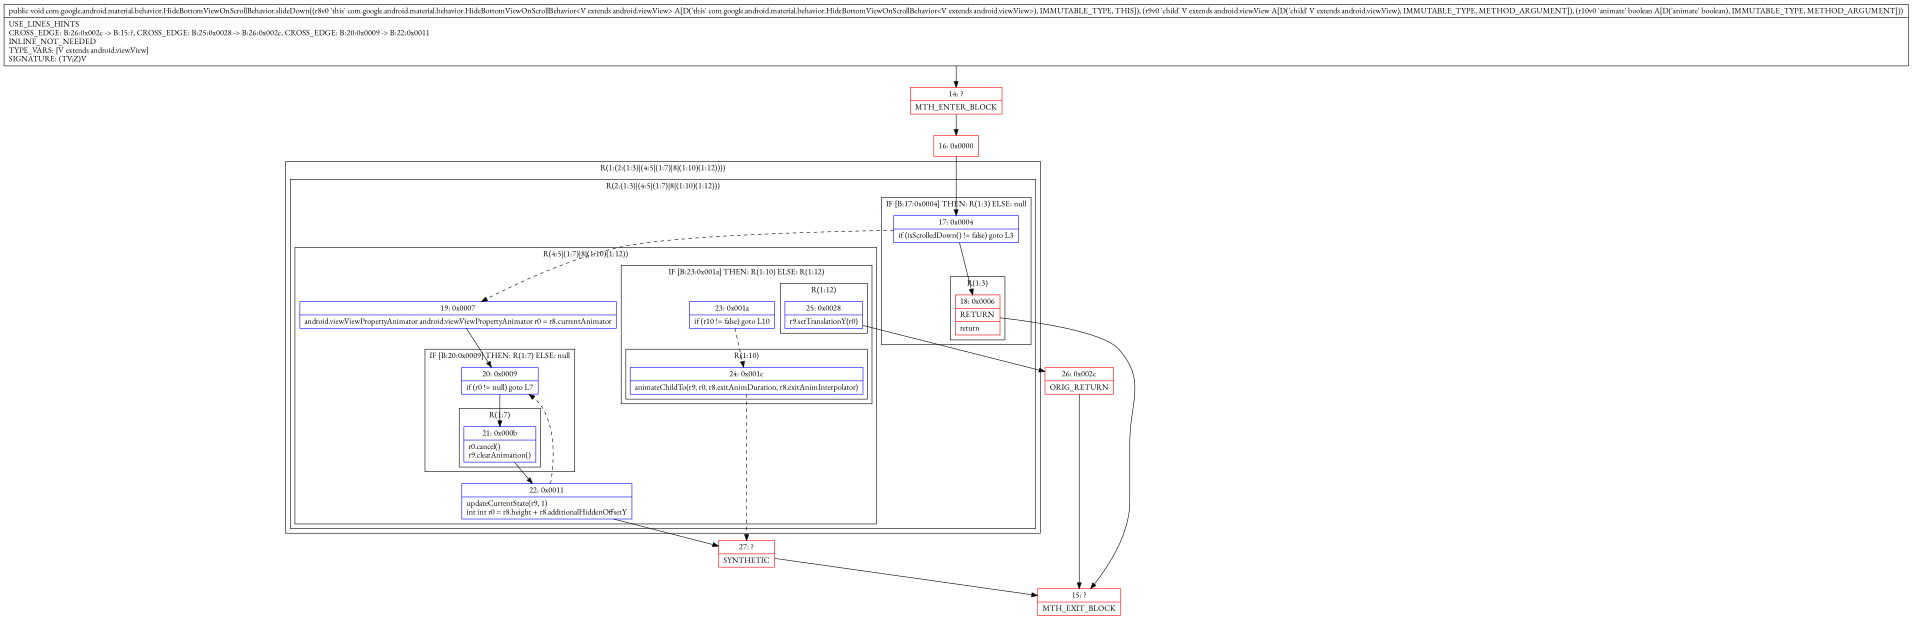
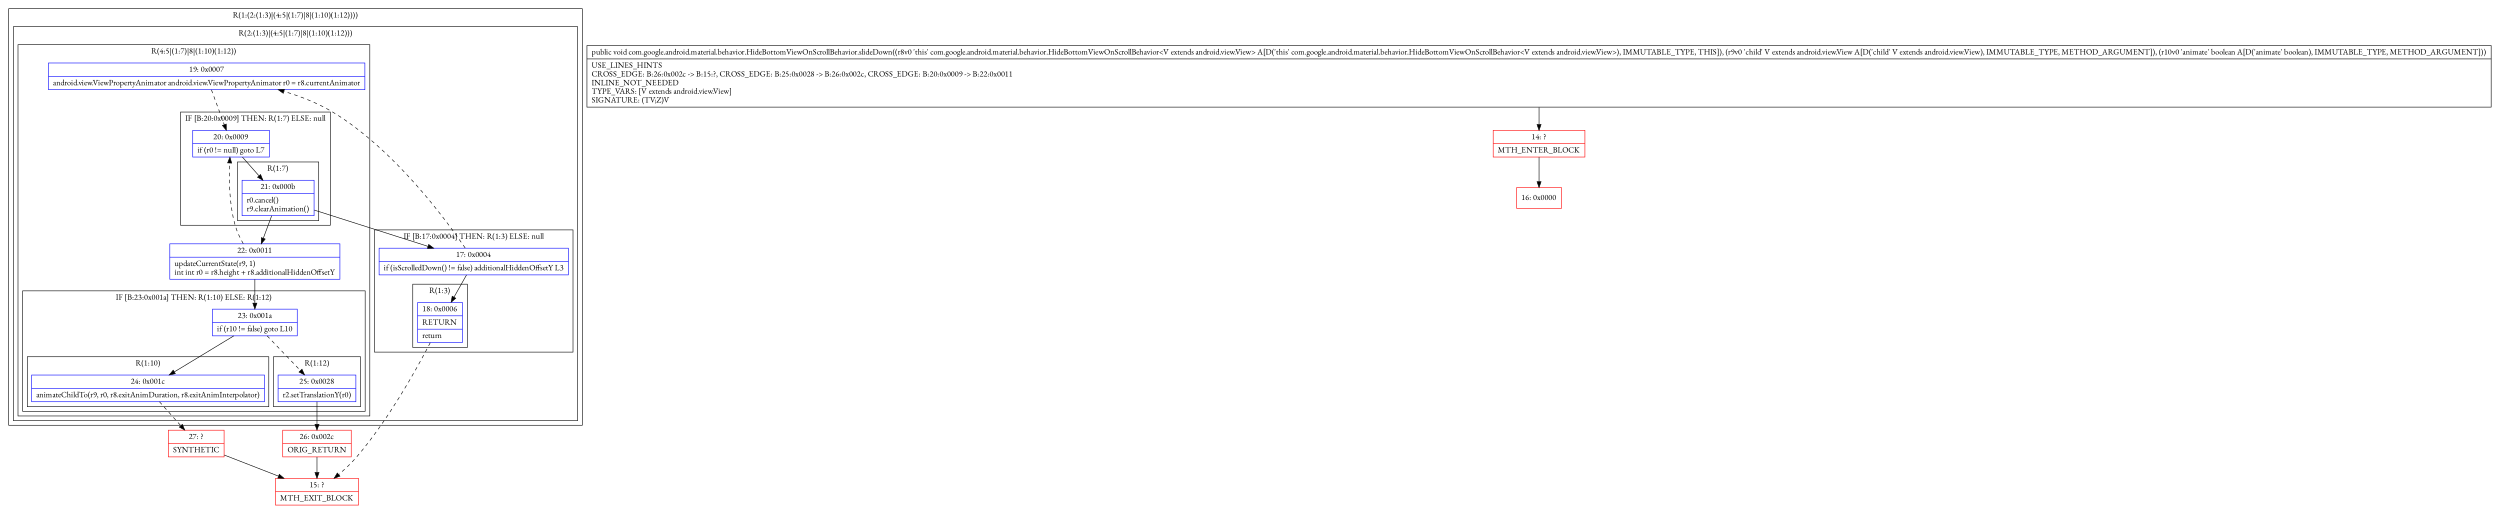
(956, 183) -> (365, 226)
(956, 235) -> (474, 268)
(978, 315) -> (440, 322)
(824, 321) -> (317, 395)
(477, 345) -> (218, 107)
(739, 345) -> (206, 353)
none -> (284, 353)
(1133, 407) -> (390, 412)
(683, 537) -> (255, 295)
